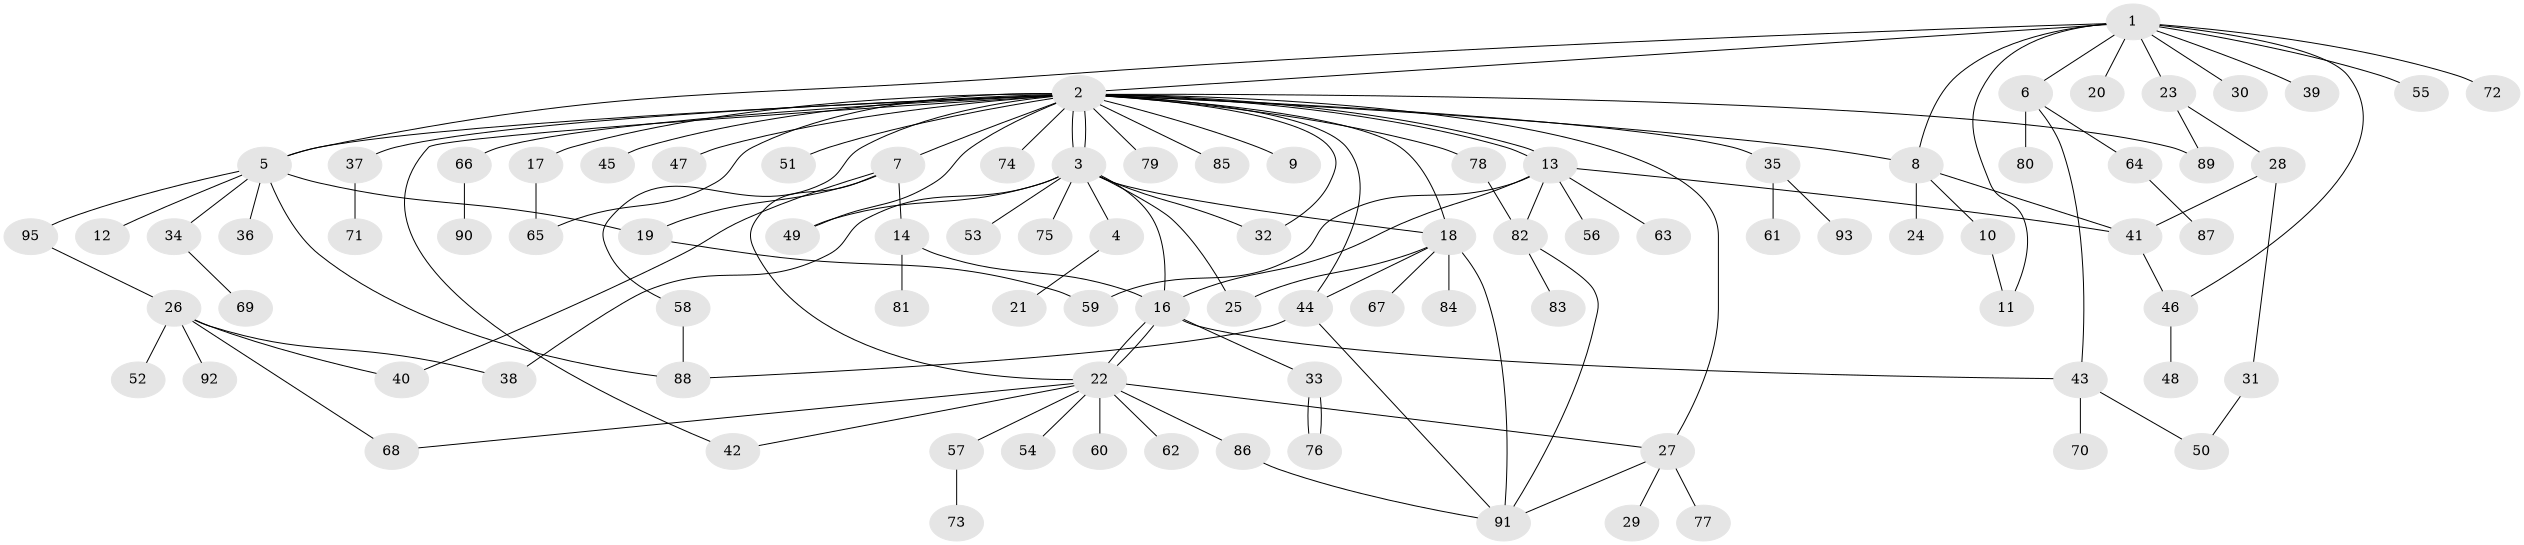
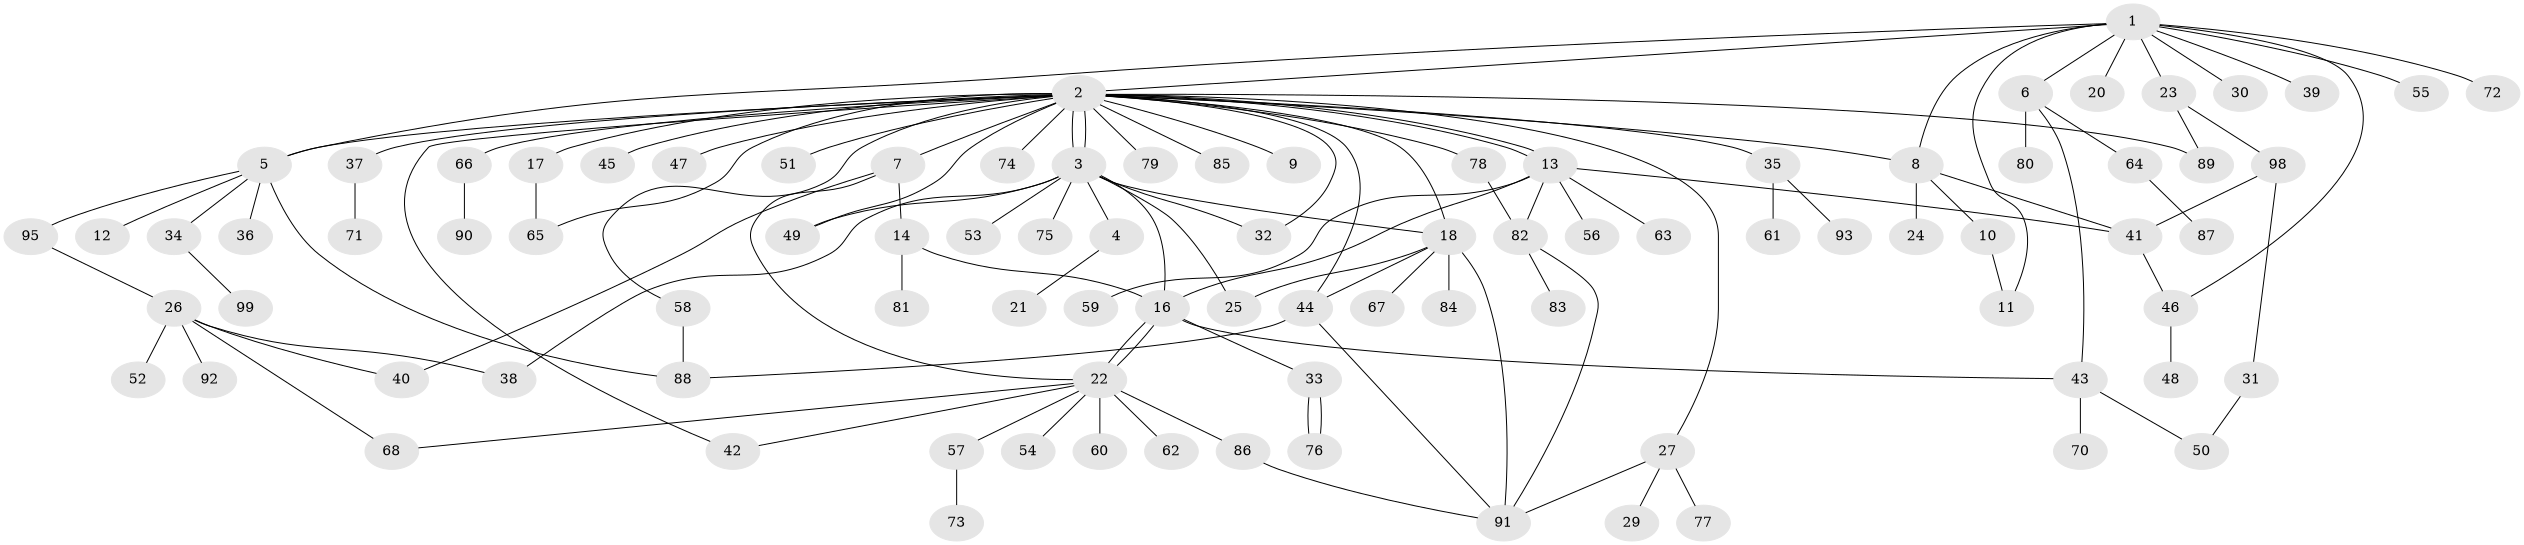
(2278, 165) -> (2278, 165)
(645, 237) -> none
(246, 308) -> (246, 308)
(1384, 416) -> none
